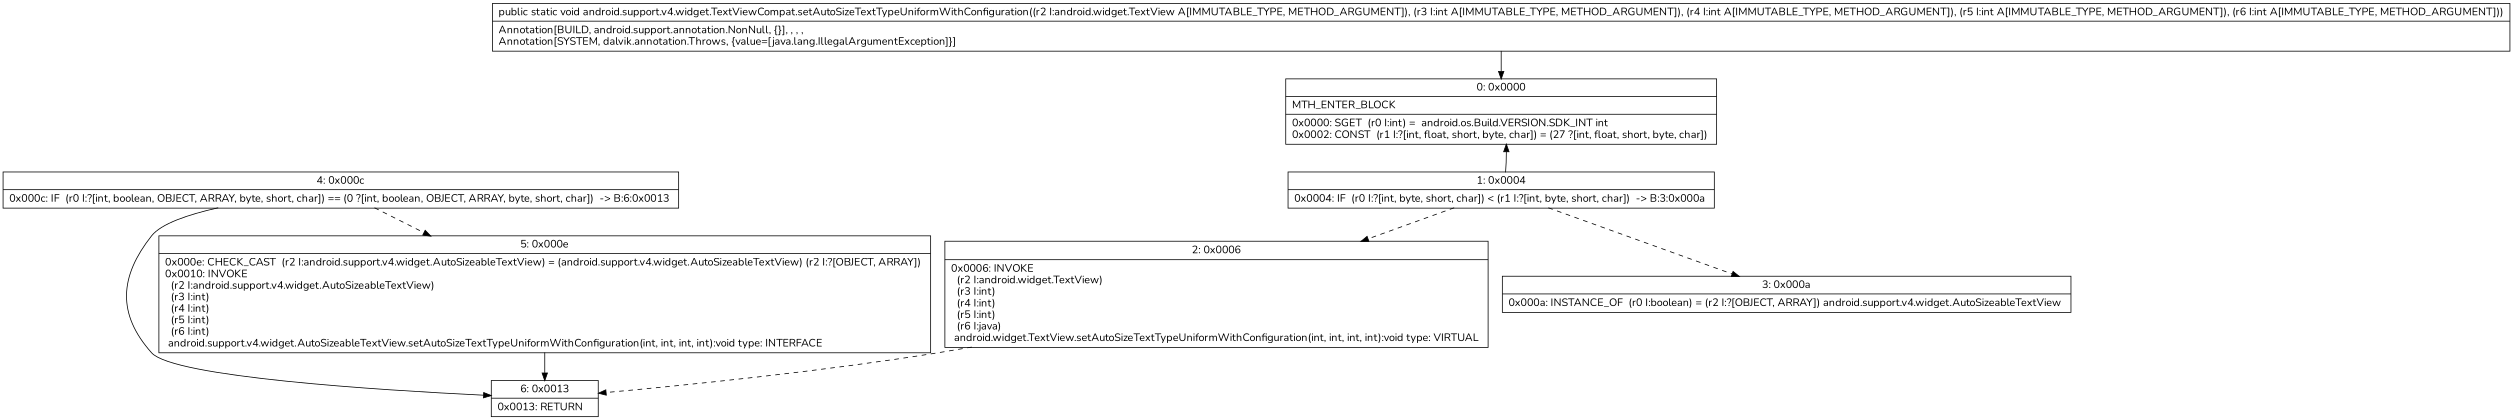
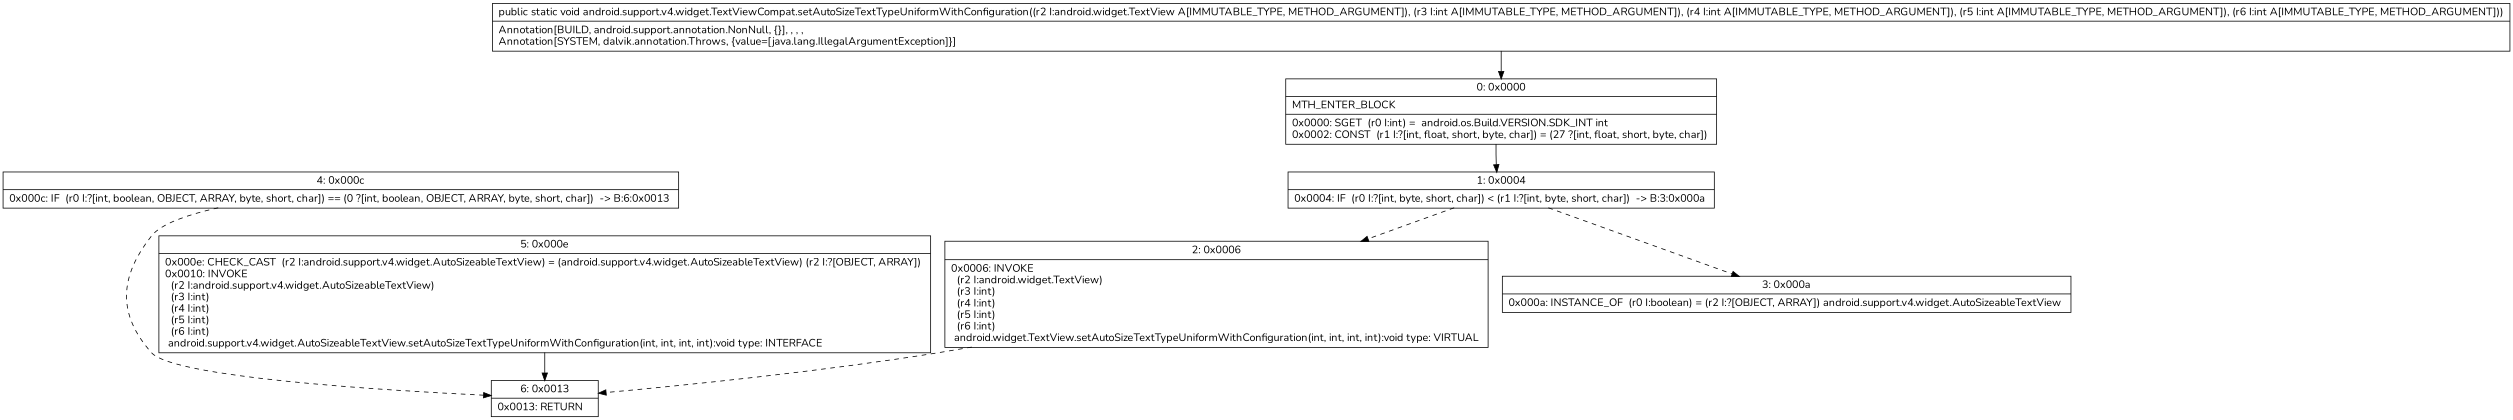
(1506, 162) -> (1496, 154)
(399, 220) -> none
(976, 326) -> (973, 326)
(215, 372) -> (215, 372)
